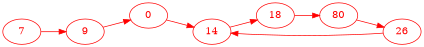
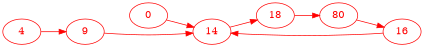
(113, 24) -> (145, 35)
(22, 32) -> (22, 32)
(402, 32) -> (402, 32)
